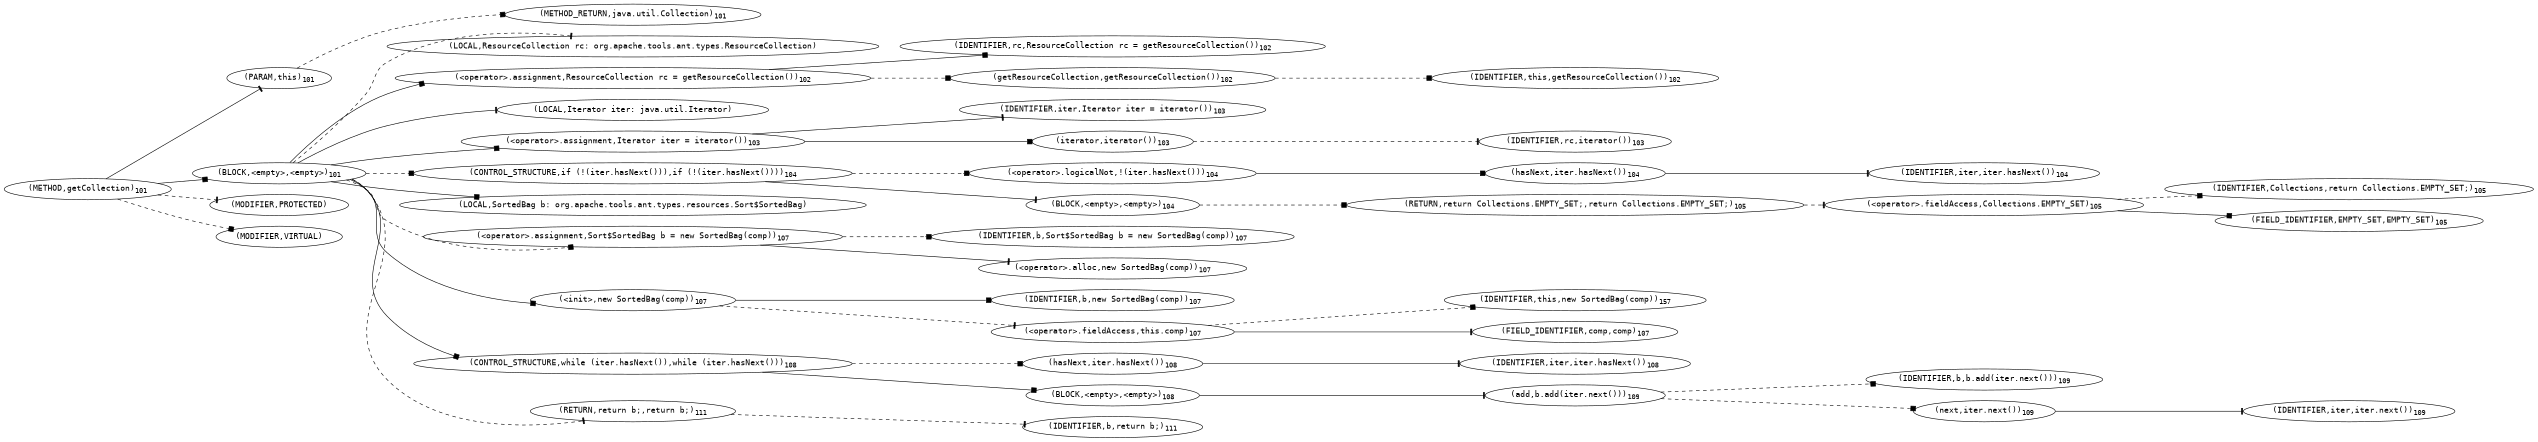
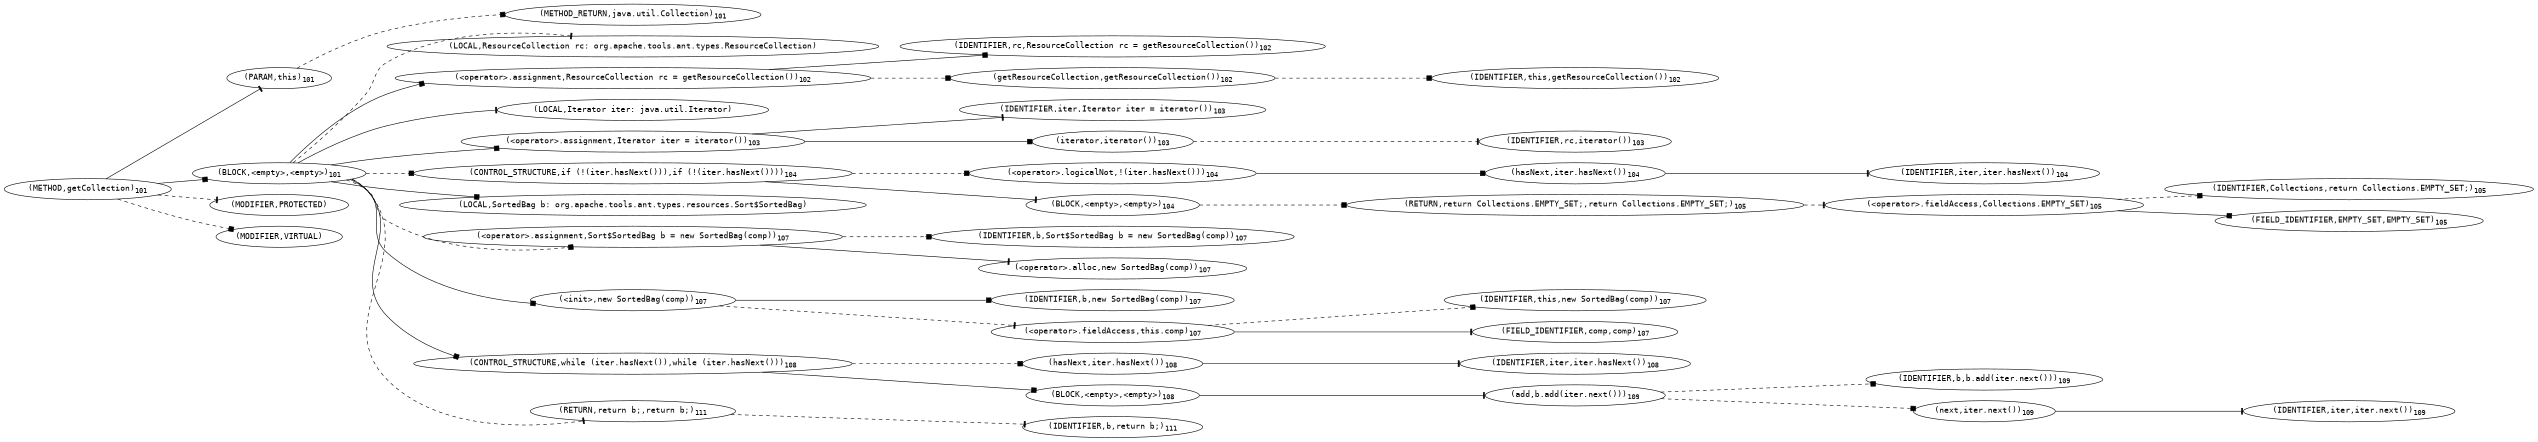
(1665, 299) -> (1665, 299)
